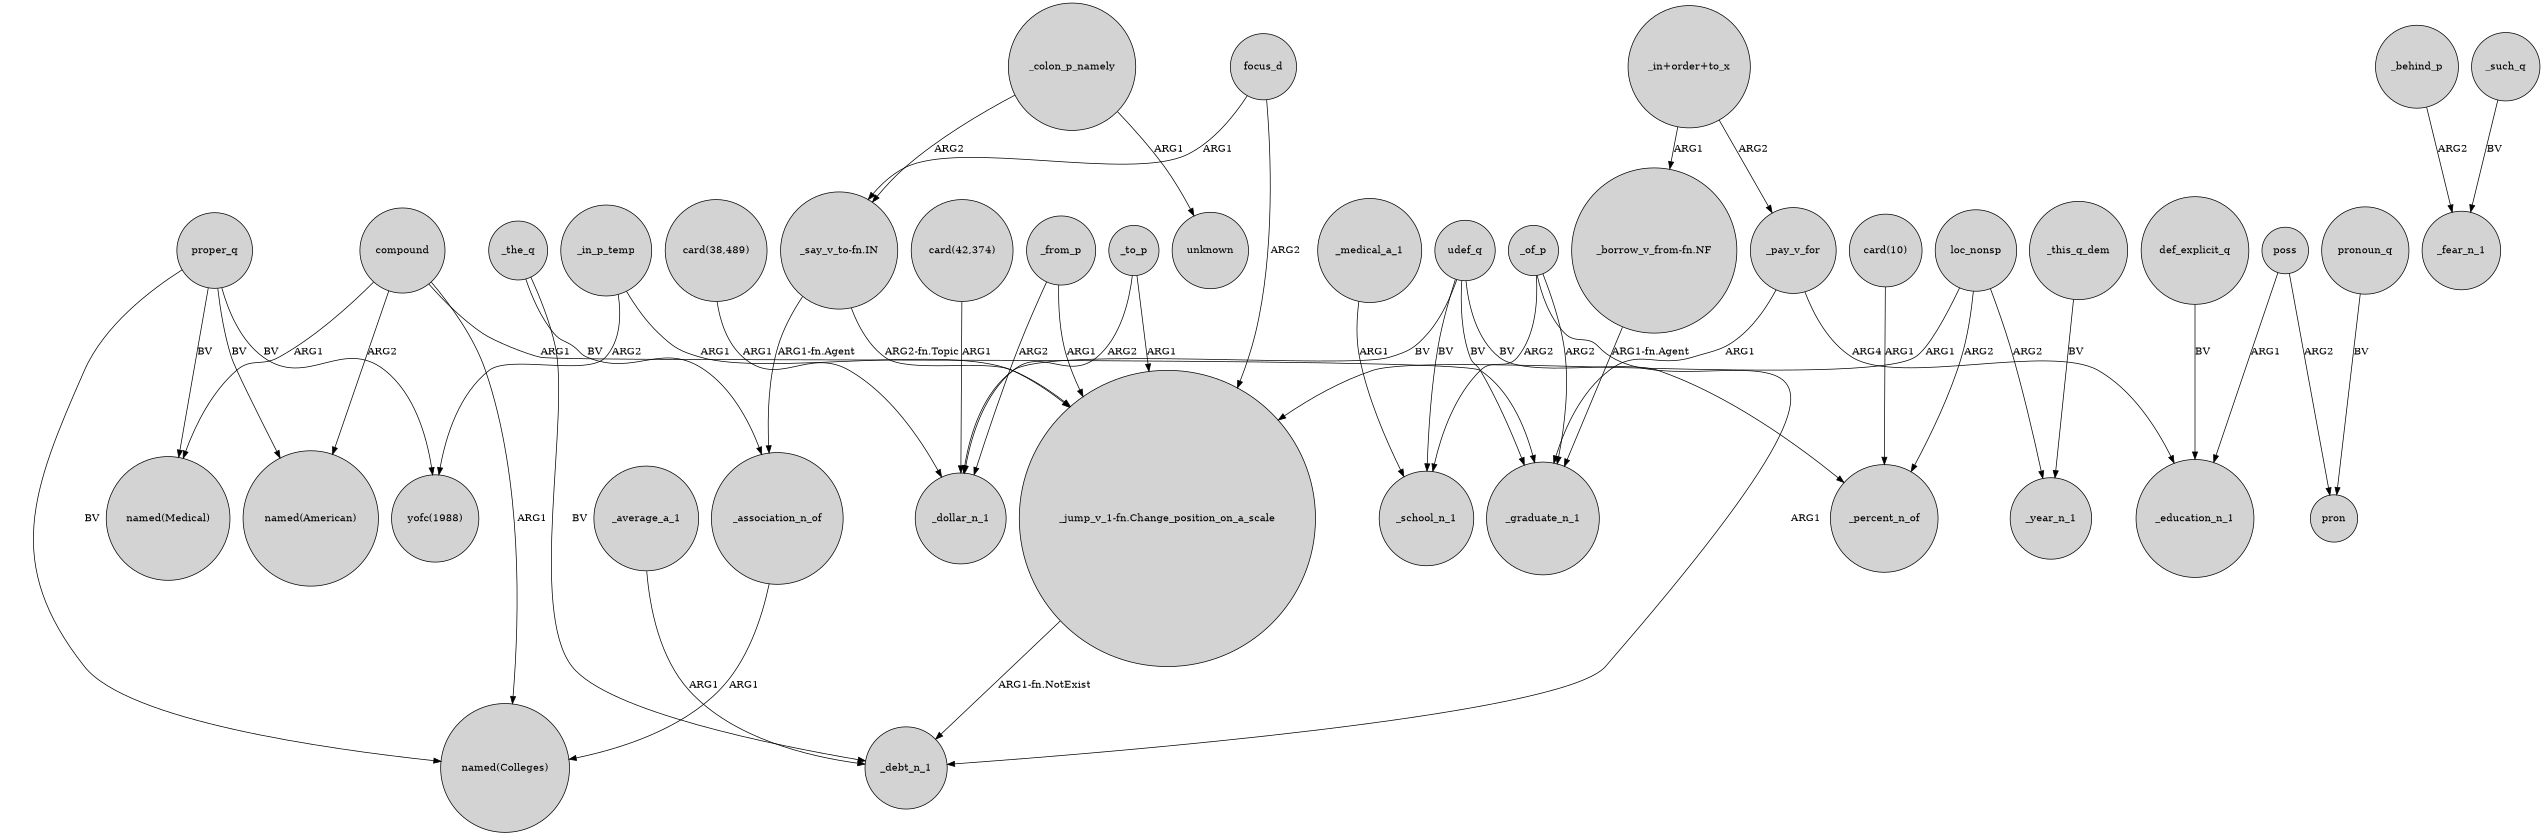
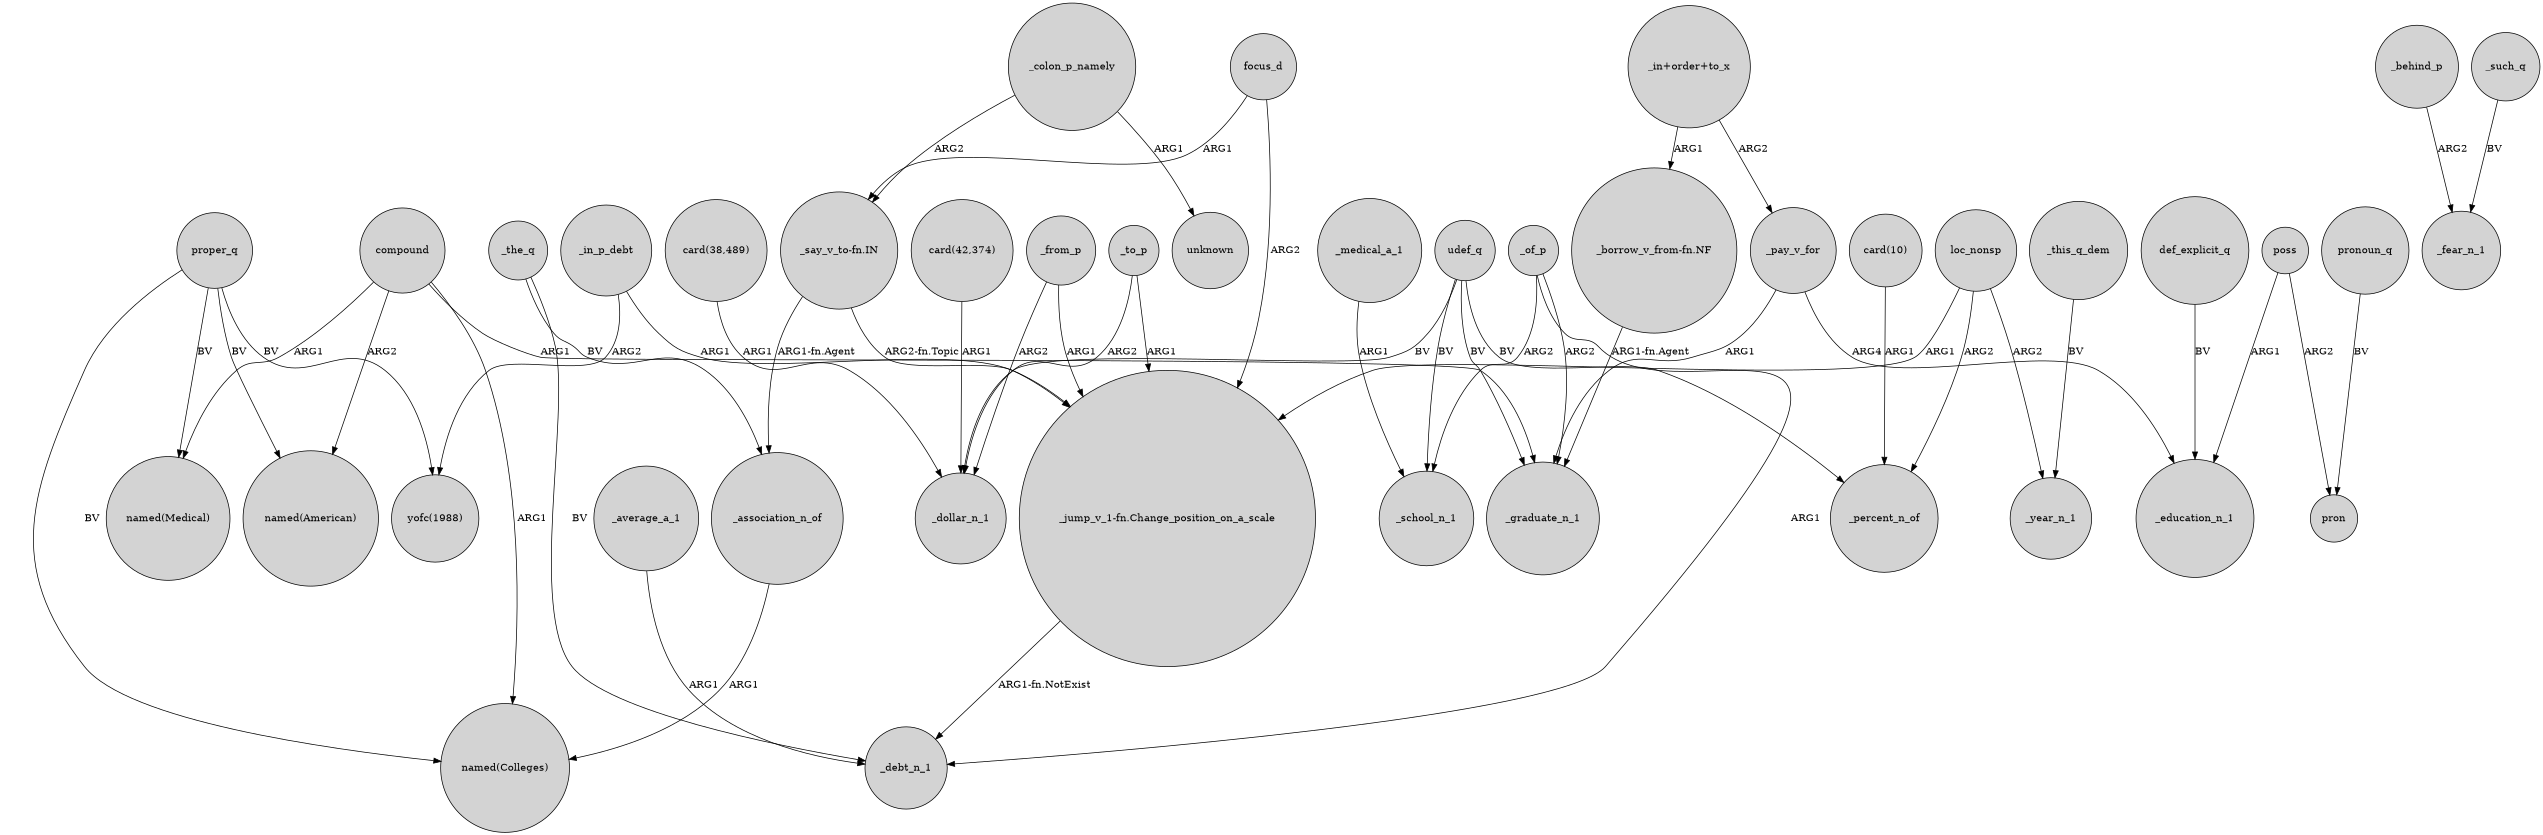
(606, 251) -> (606, 251)
